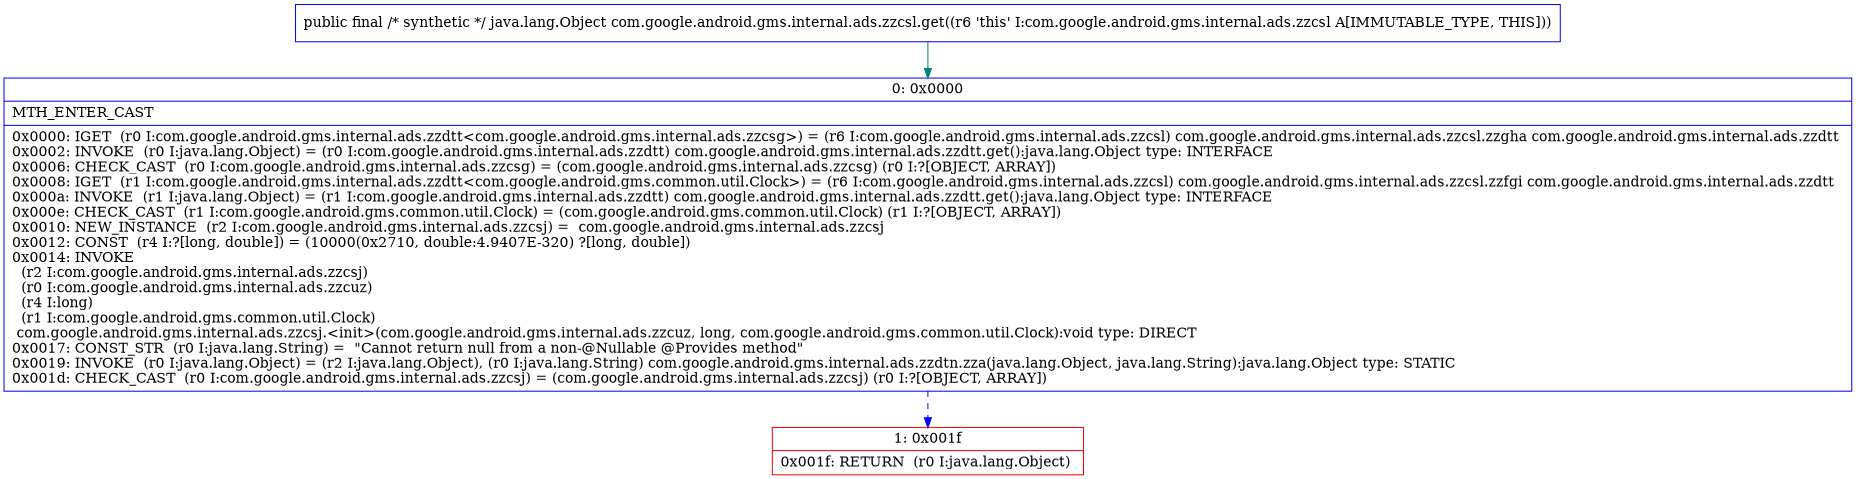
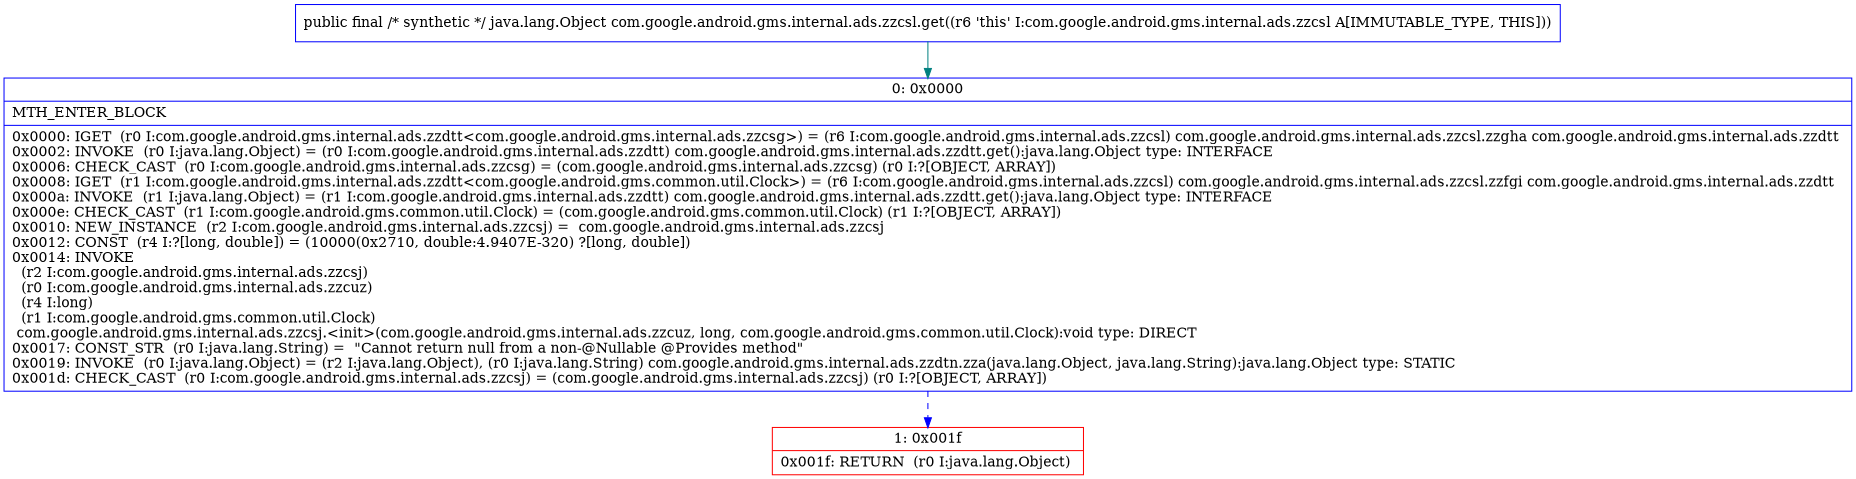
(83, 113) -> (90, 113)
